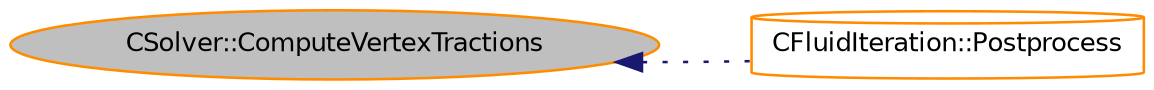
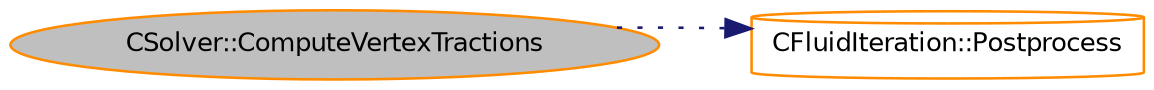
(697, 62) -> (670, 28)
